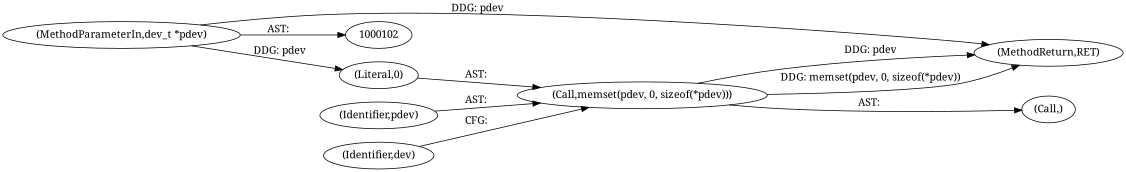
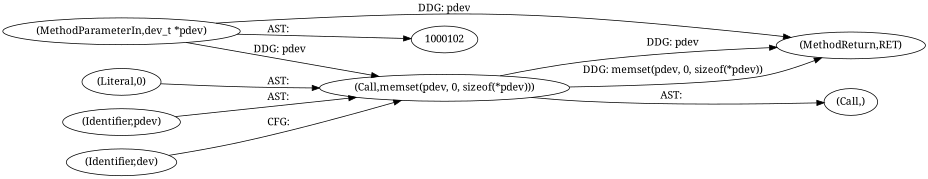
(263, 57) -> (279, 59)
